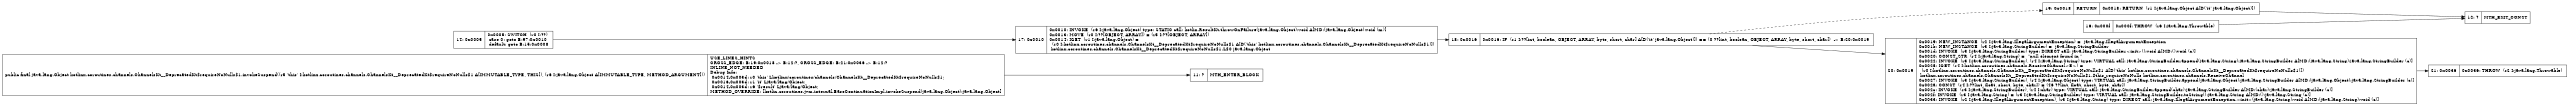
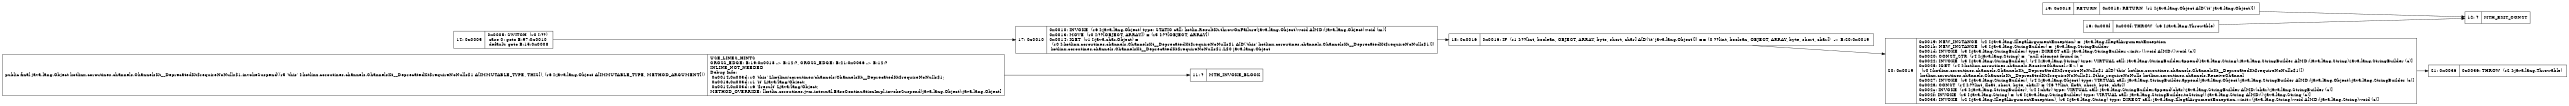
(1874, 18) -> none
(1095, 40) -> (1095, 40)
(1235, 75) -> (1235, 75)
